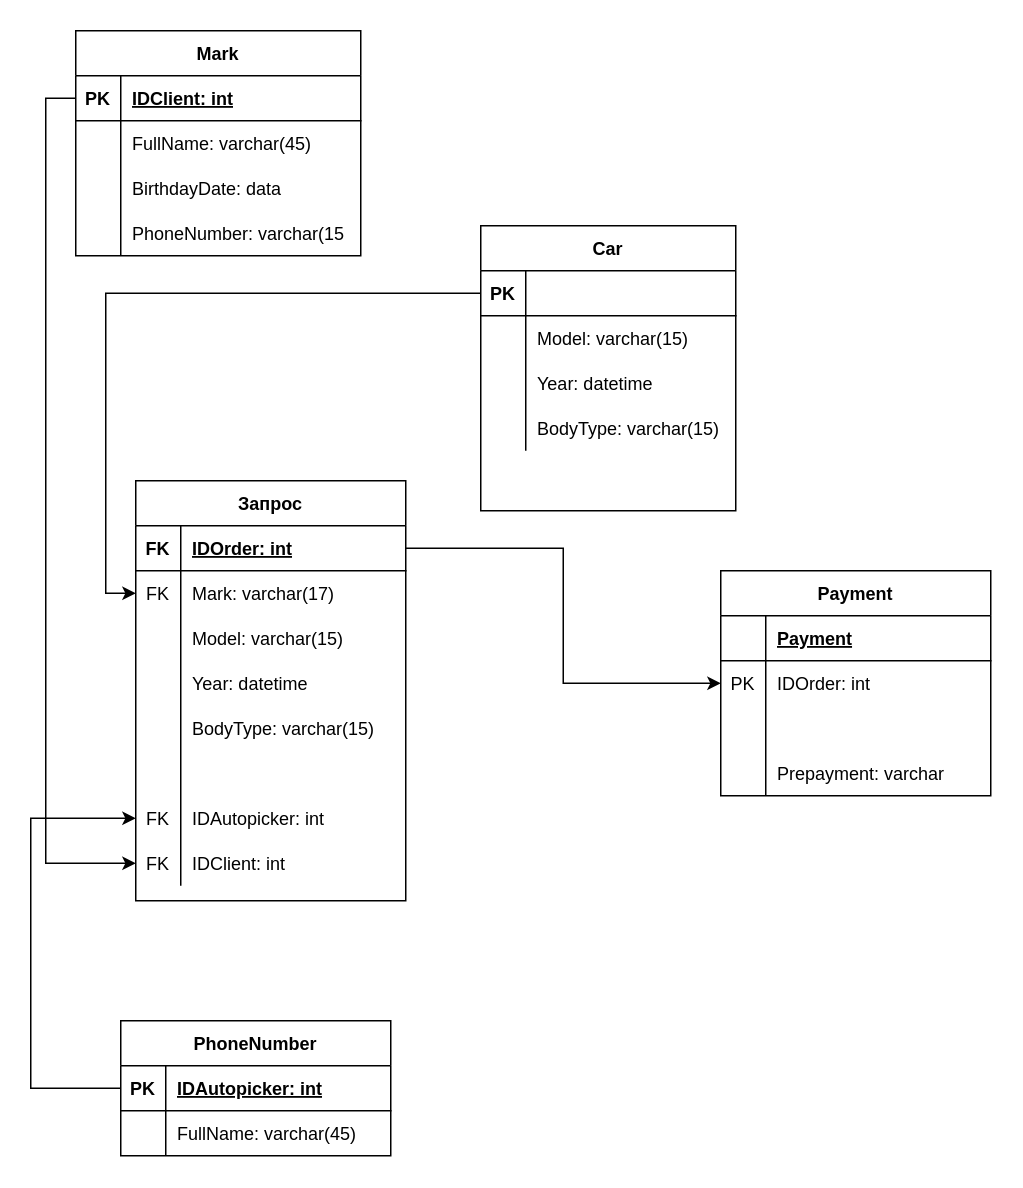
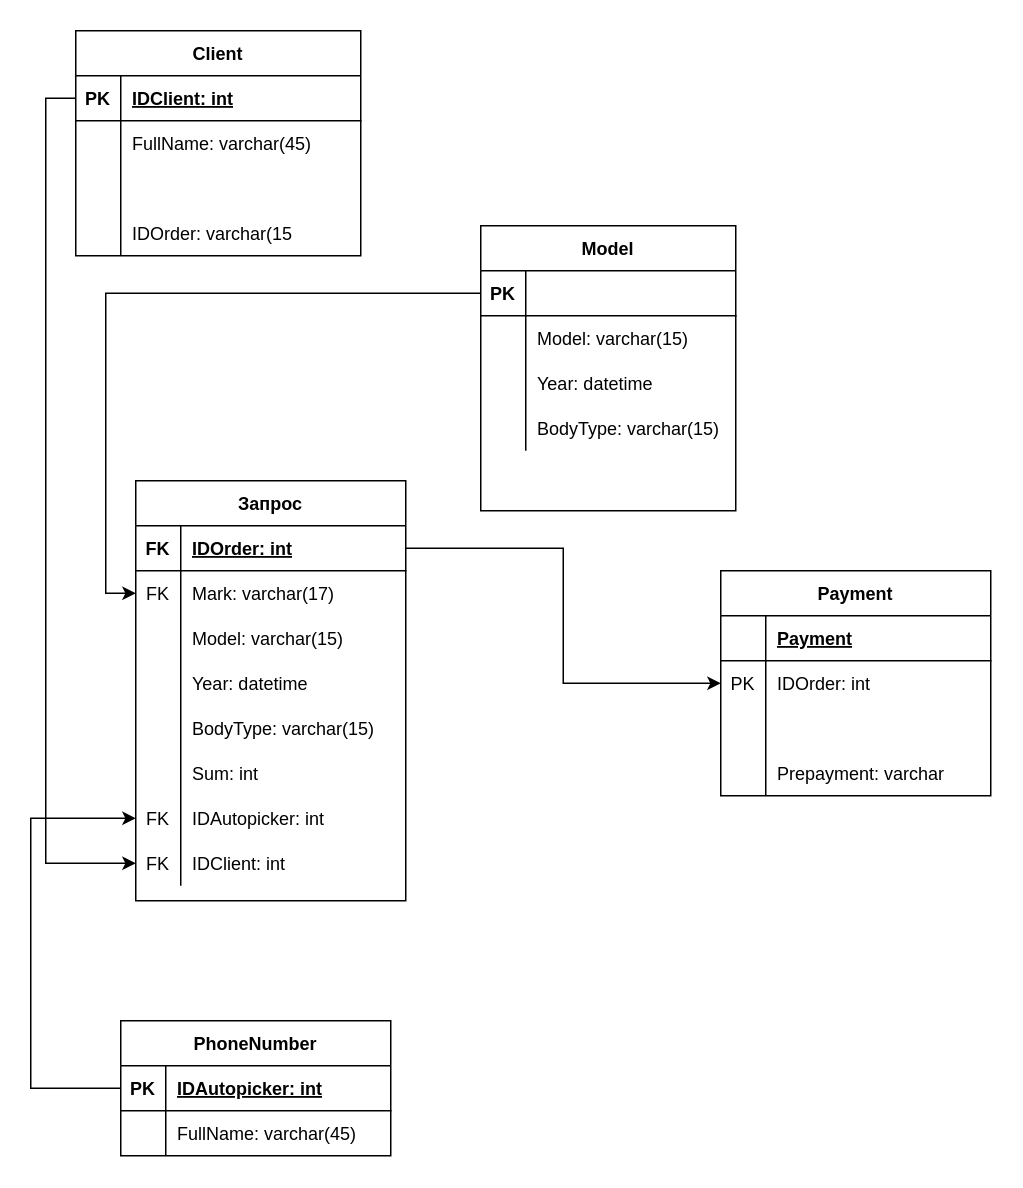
(218, 54) -> (218, 54)
(241, 188) -> none
(243, 234) -> (223, 234)
(608, 249) -> (608, 249)
none -> (293, 773)
